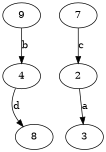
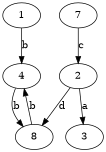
(22, 15) -> (22, 15)
none -> (58, 104)
(17, 107) -> (17, 107)
none -> (29, 110)
